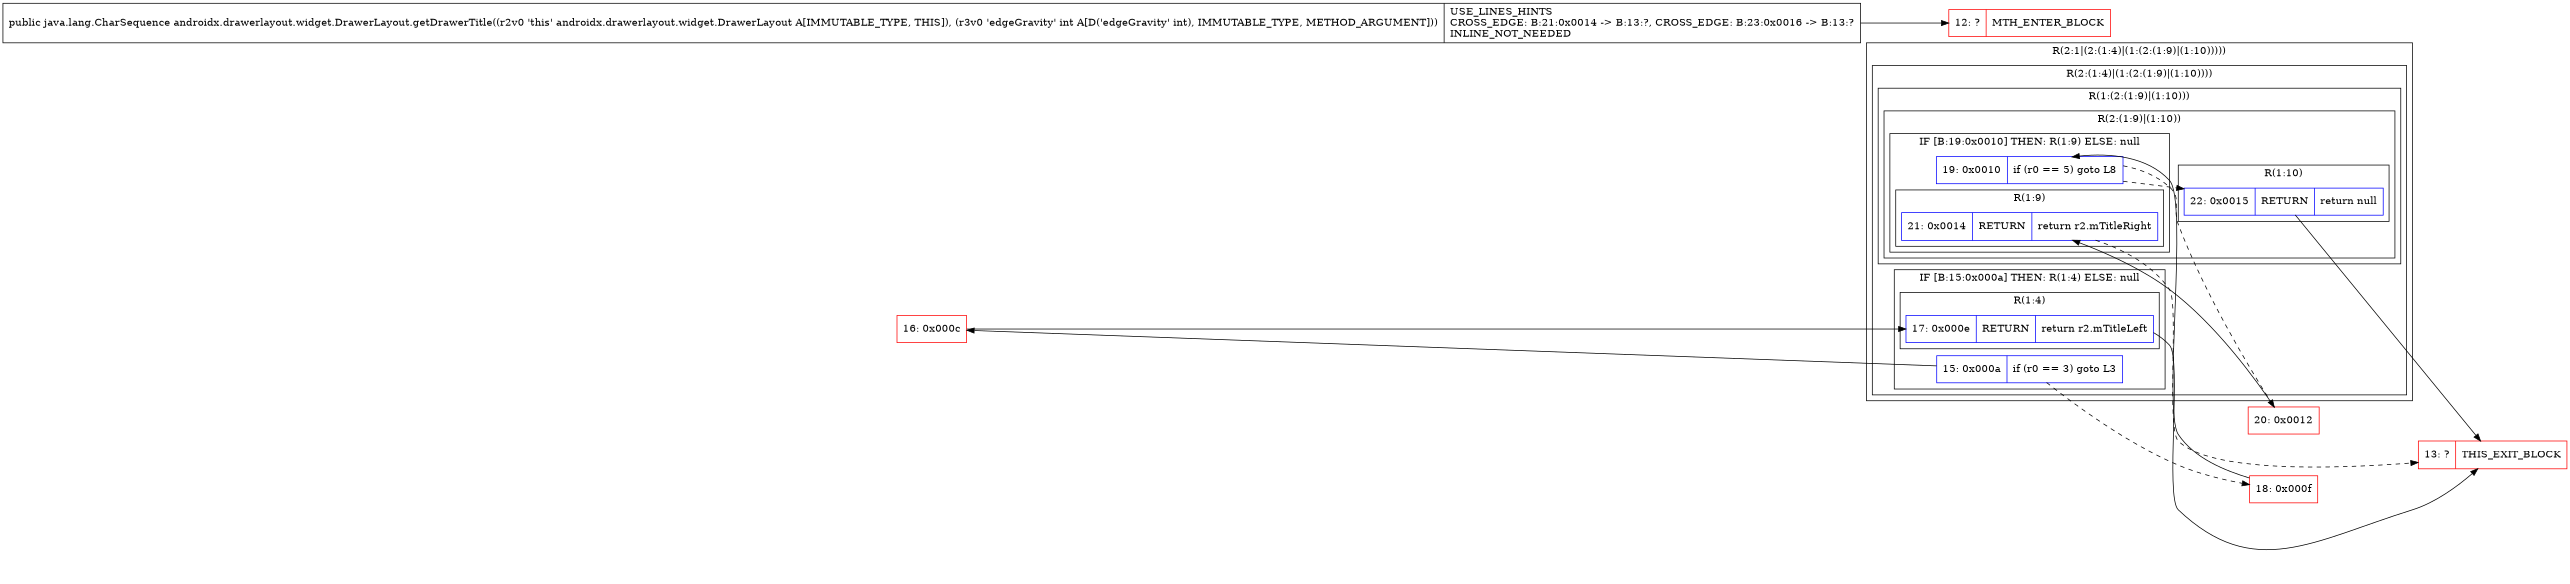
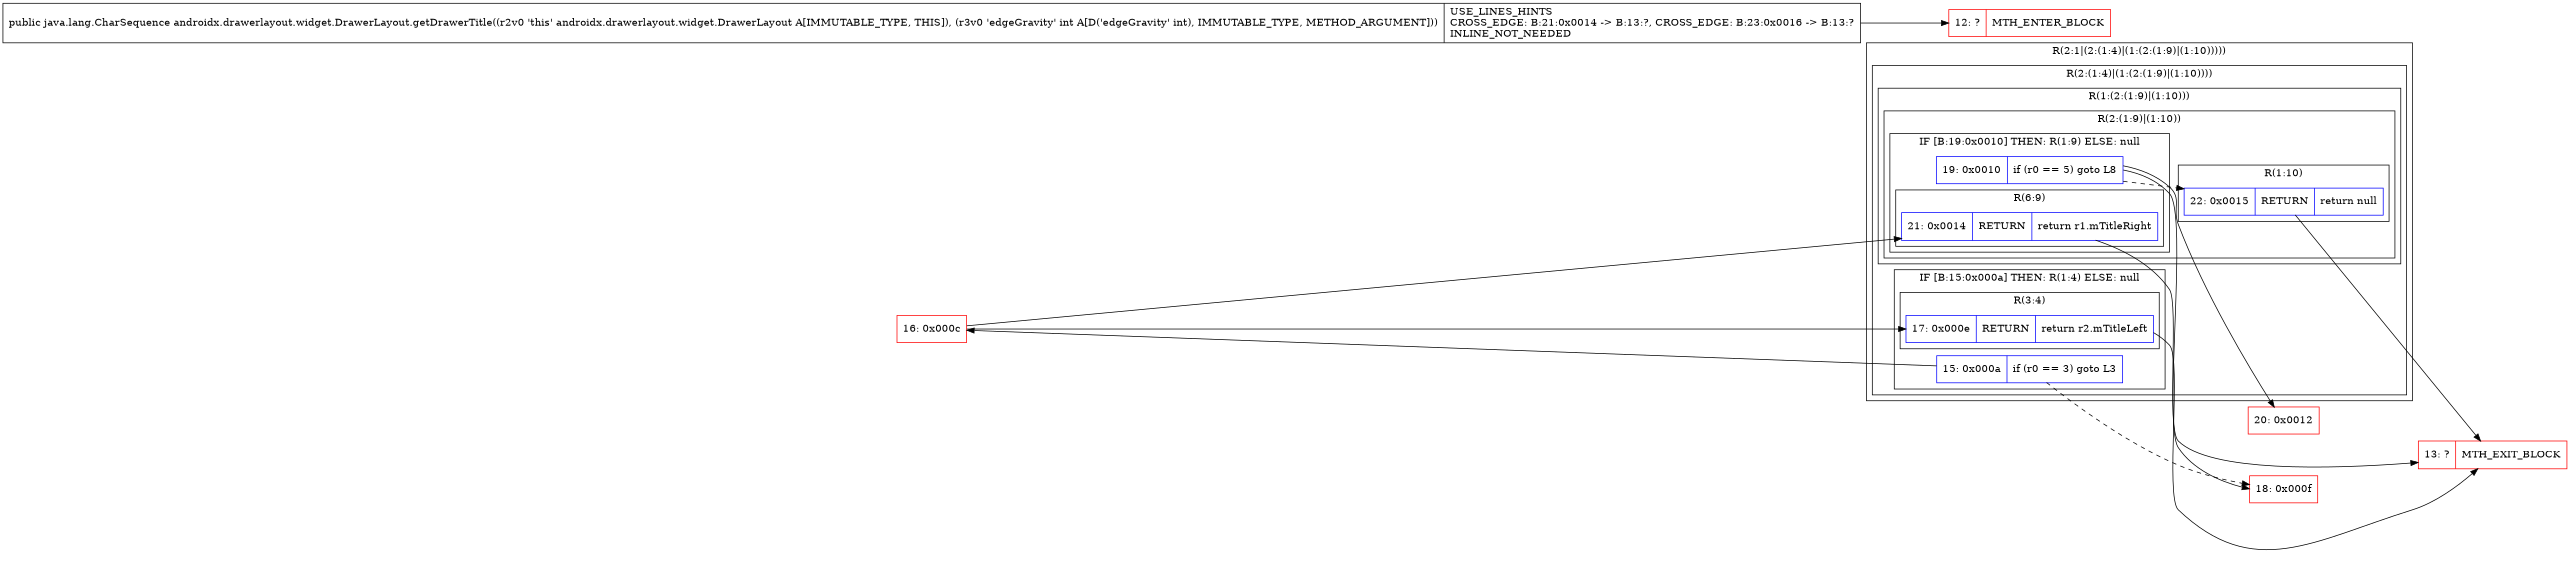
(2030, 198) -> (2030, 198)
(2095, 226) -> (2095, 226)
(2200, 274) -> (2200, 274)
(2176, 280) -> (2176, 294)
(2030, 301) -> (2030, 301)
(2191, 308) -> (1431, 282)
(2511, 455) -> (2511, 455)
(2219, 459) -> (2186, 446)
